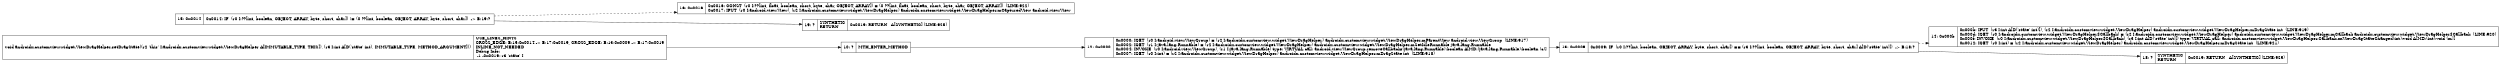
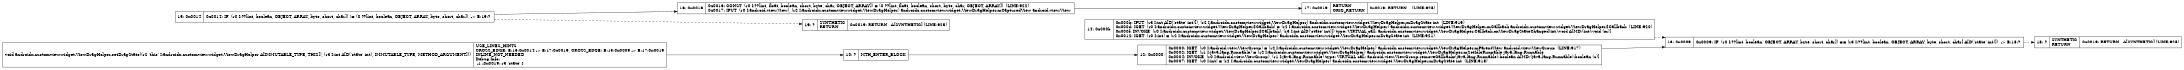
none -> (1370, 8)
(584, 14) -> (584, 13)
(647, 23) -> (647, 22)
(1922, 43) -> (1658, 37)
(883, 47) -> (883, 55)
(2028, 54) -> (2028, 42)
